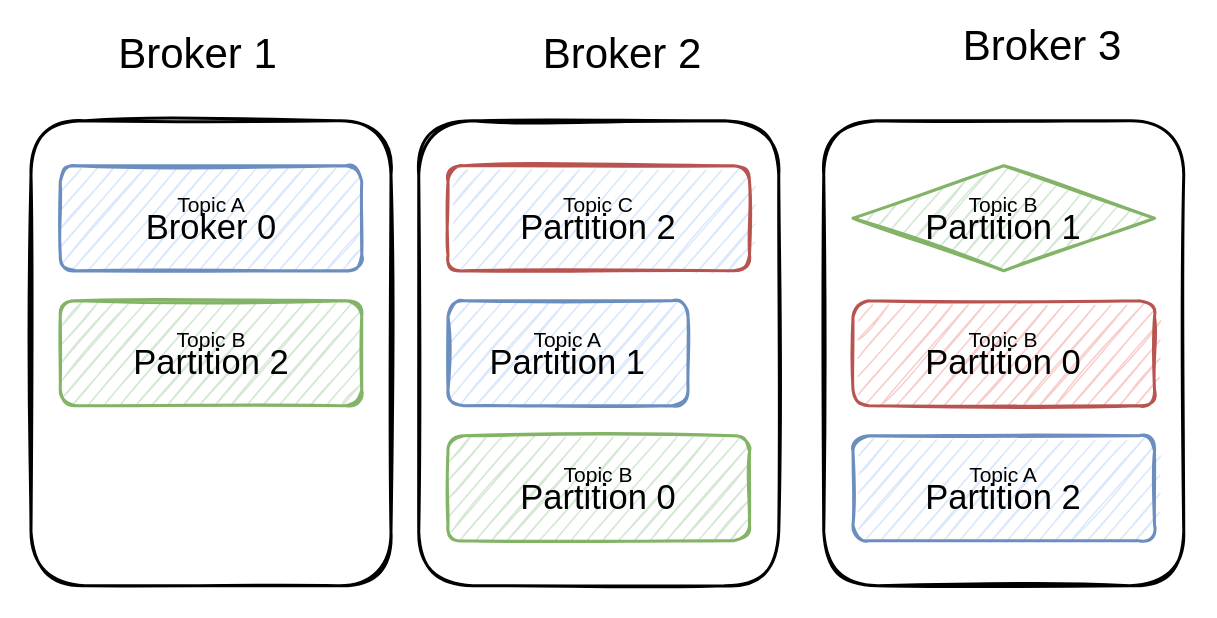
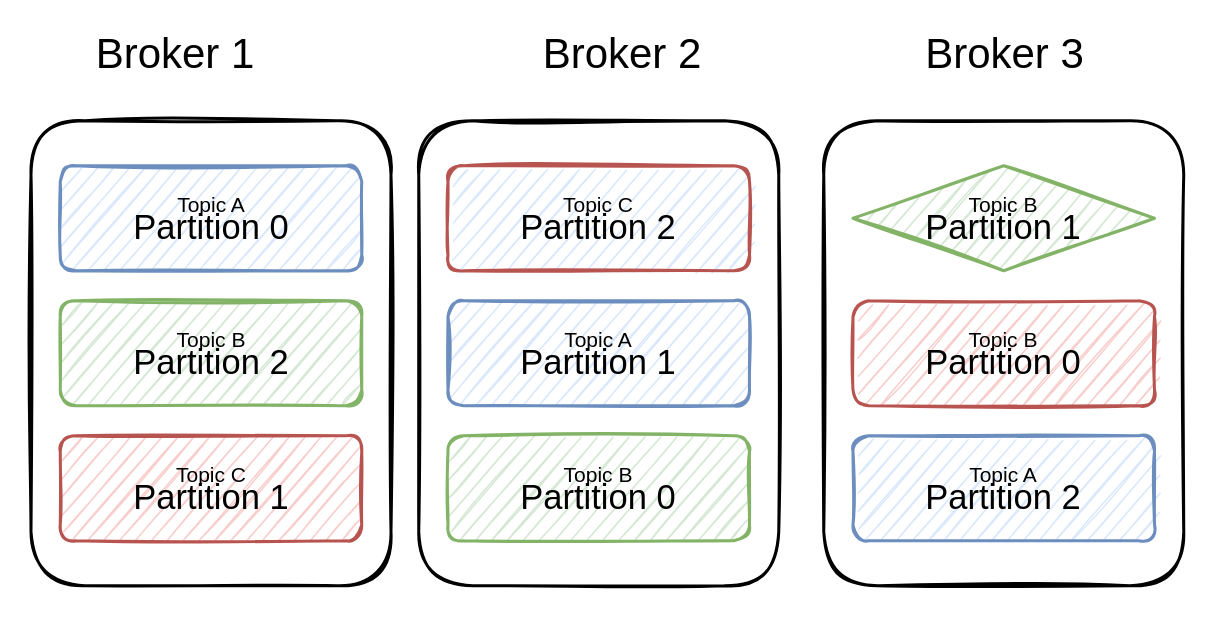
(1041, 46) -> (1004, 53)
(197, 53) -> (175, 53)
(212, 218) -> (212, 218)
(568, 353) -> (599, 353)
none -> (211, 488)
